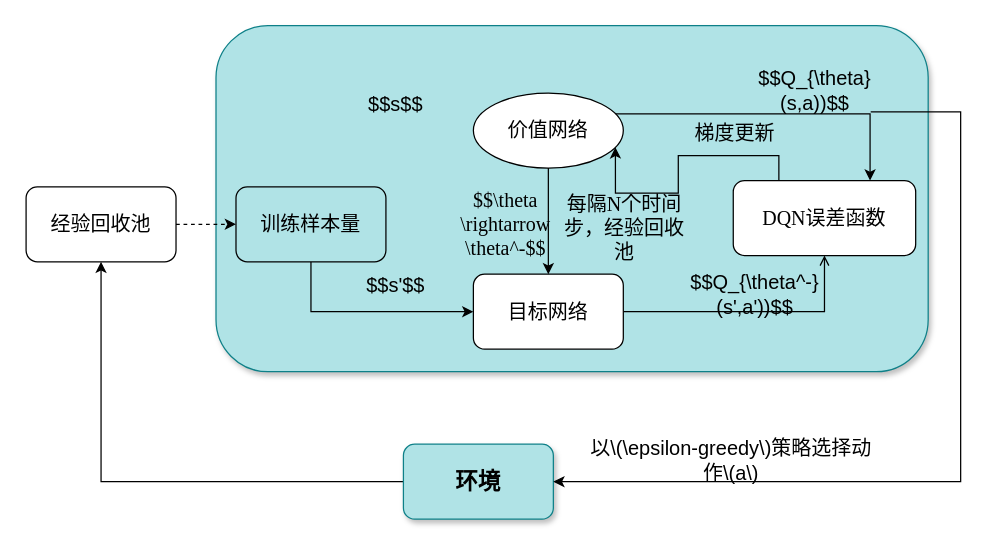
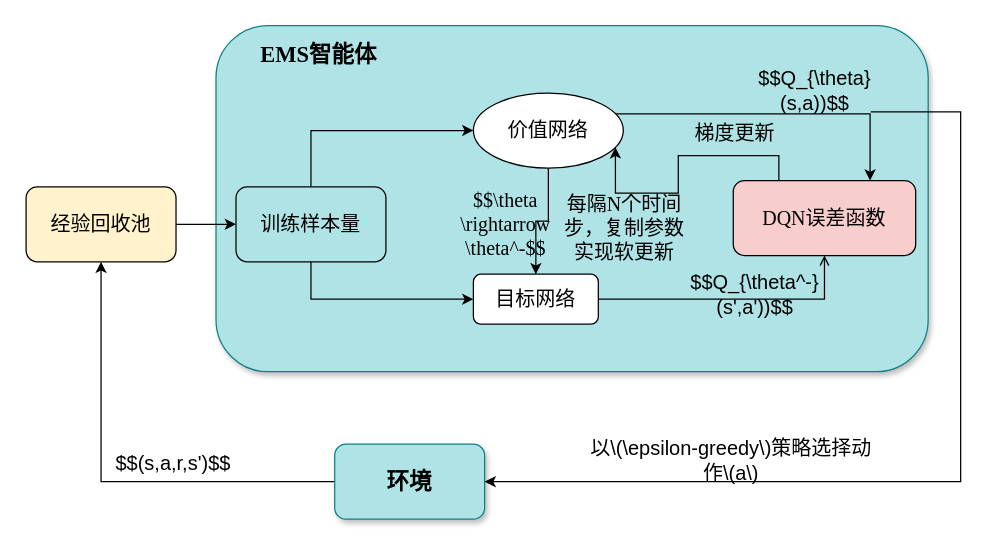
none -> (334, 60)
(396, 104) -> none
none -> (360, 131)
(824, 218) -> (824, 218)
(101, 224) -> (101, 224)
(203, 224) -> (203, 224)
(624, 228) -> (624, 228)
(396, 286) -> none
(548, 312) -> (536, 299)
none -> (173, 463)
(478, 482) -> (409, 482)
